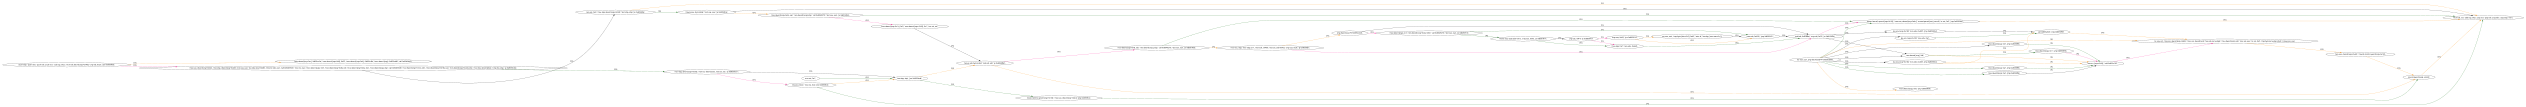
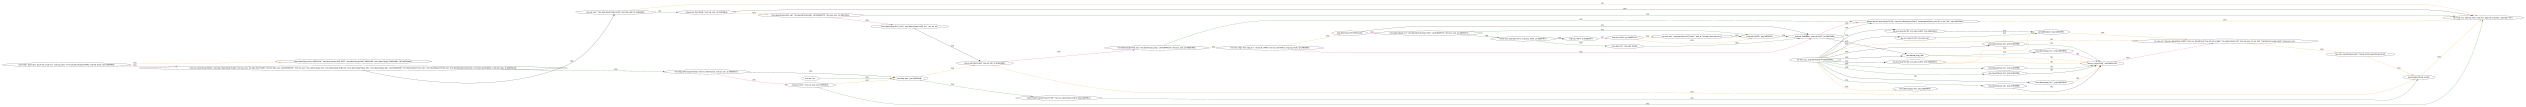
(1860, 33) -> (1853, 34)
(1602, 42) -> none
none -> (2051, 83)
none -> (2004, 86)
